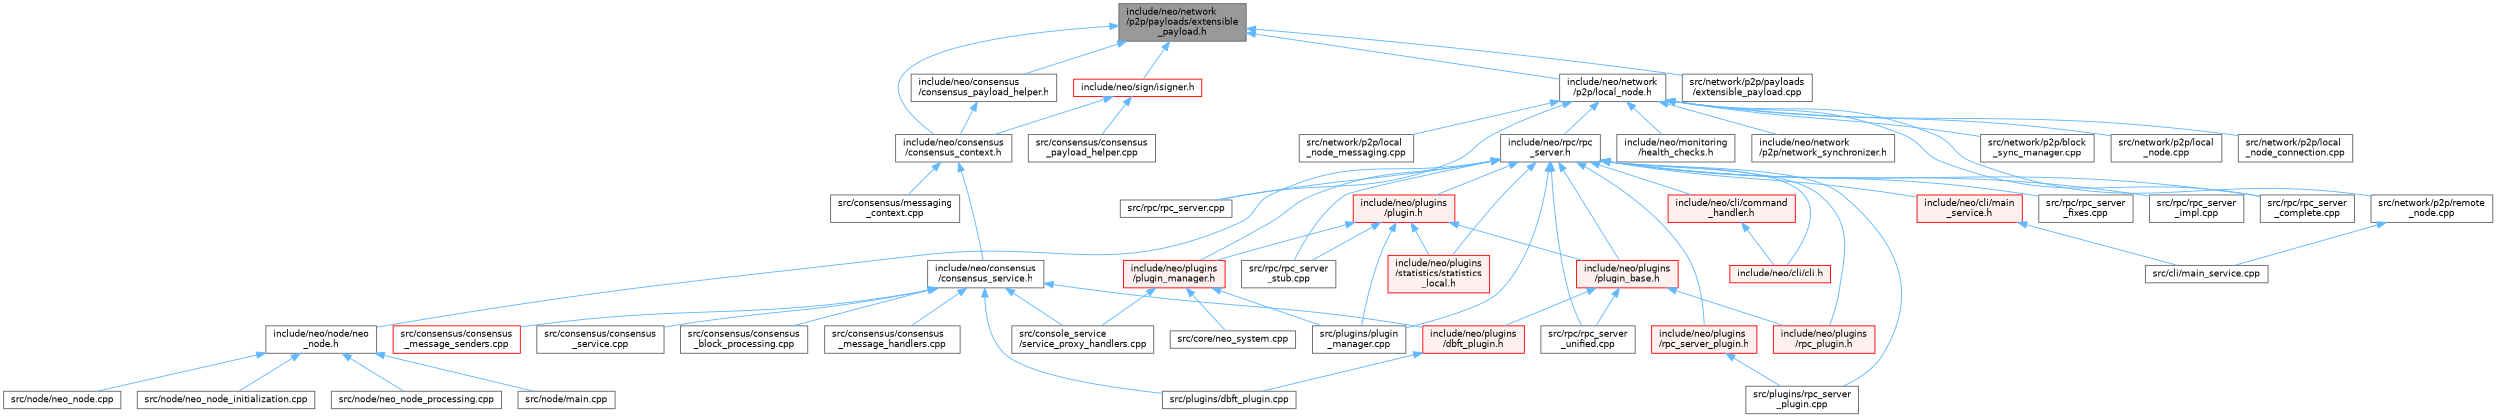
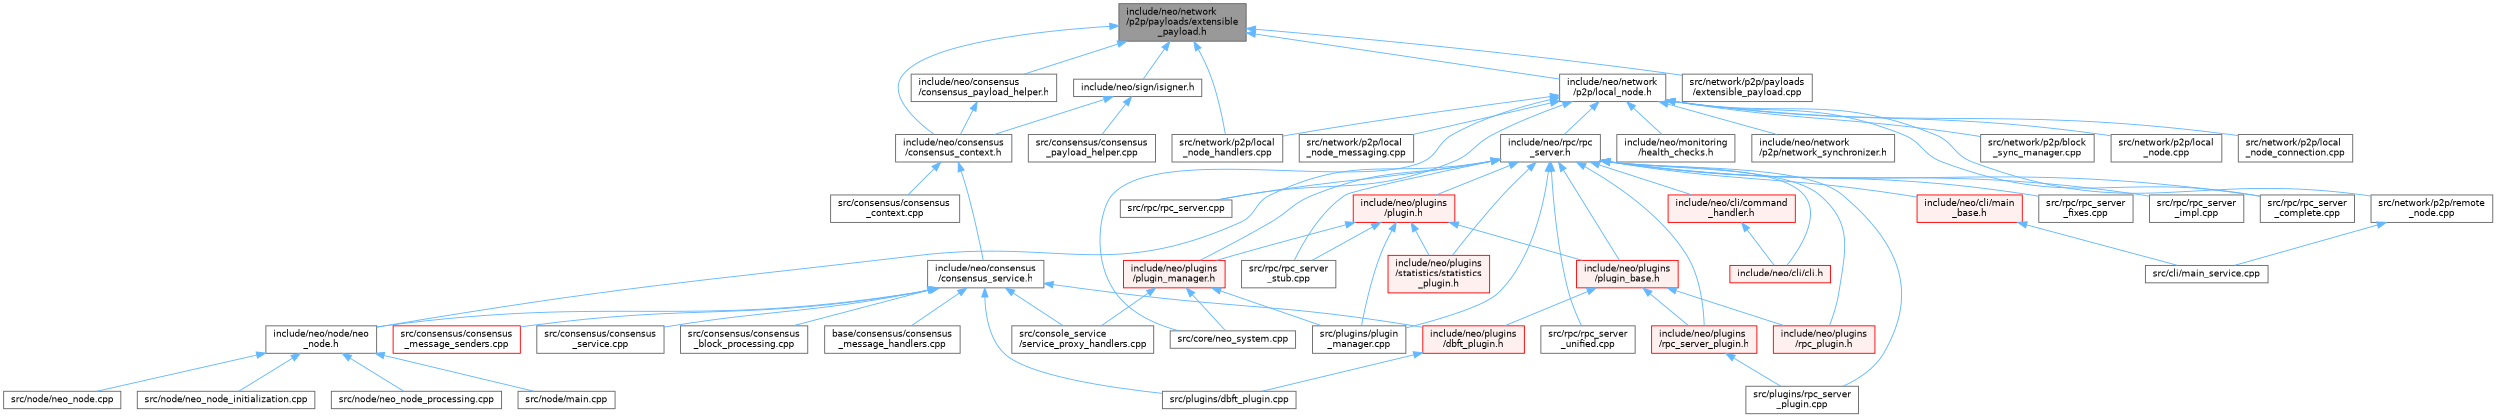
(1138, 88) -> (1138, 88)
none -> (1227, 148)
none -> (1249, 170)
(895, 209) -> (895, 209)
(1970, 209) -> (1970, 209)
(1439, 274) -> (1439, 274)
none -> (612, 311)
(1605, 311) -> (1669, 310)
(892, 340) -> (892, 340)
